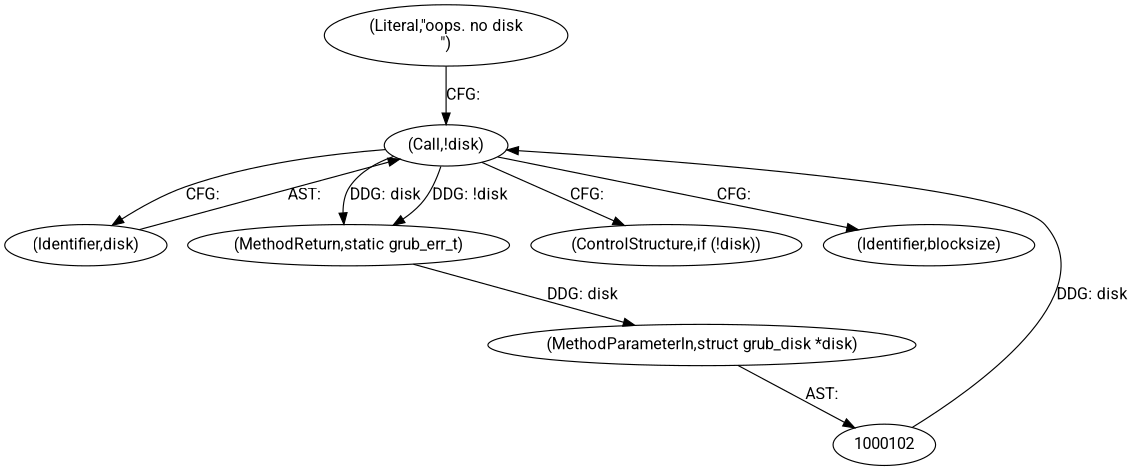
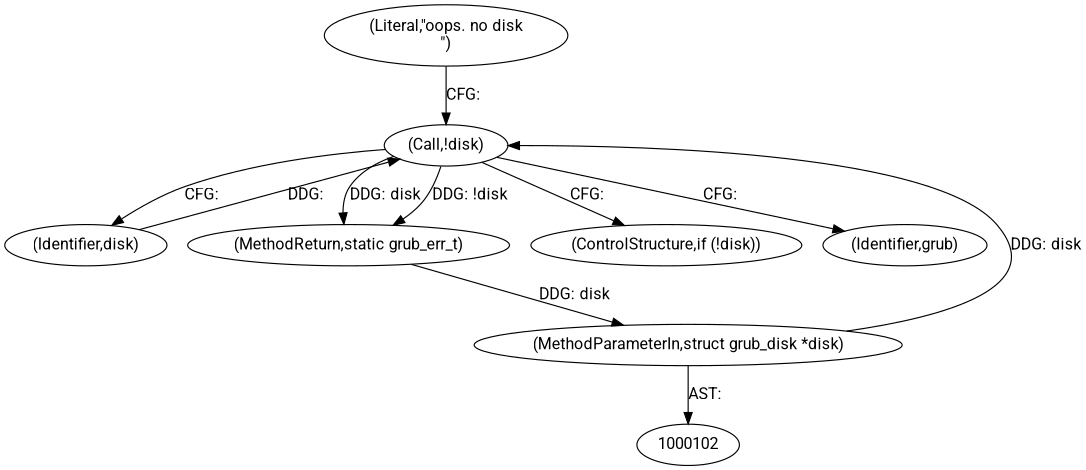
(919, 189) -> (877, 174)
(307, 195) -> (308, 195)
(929, 245) -> (905, 245)
